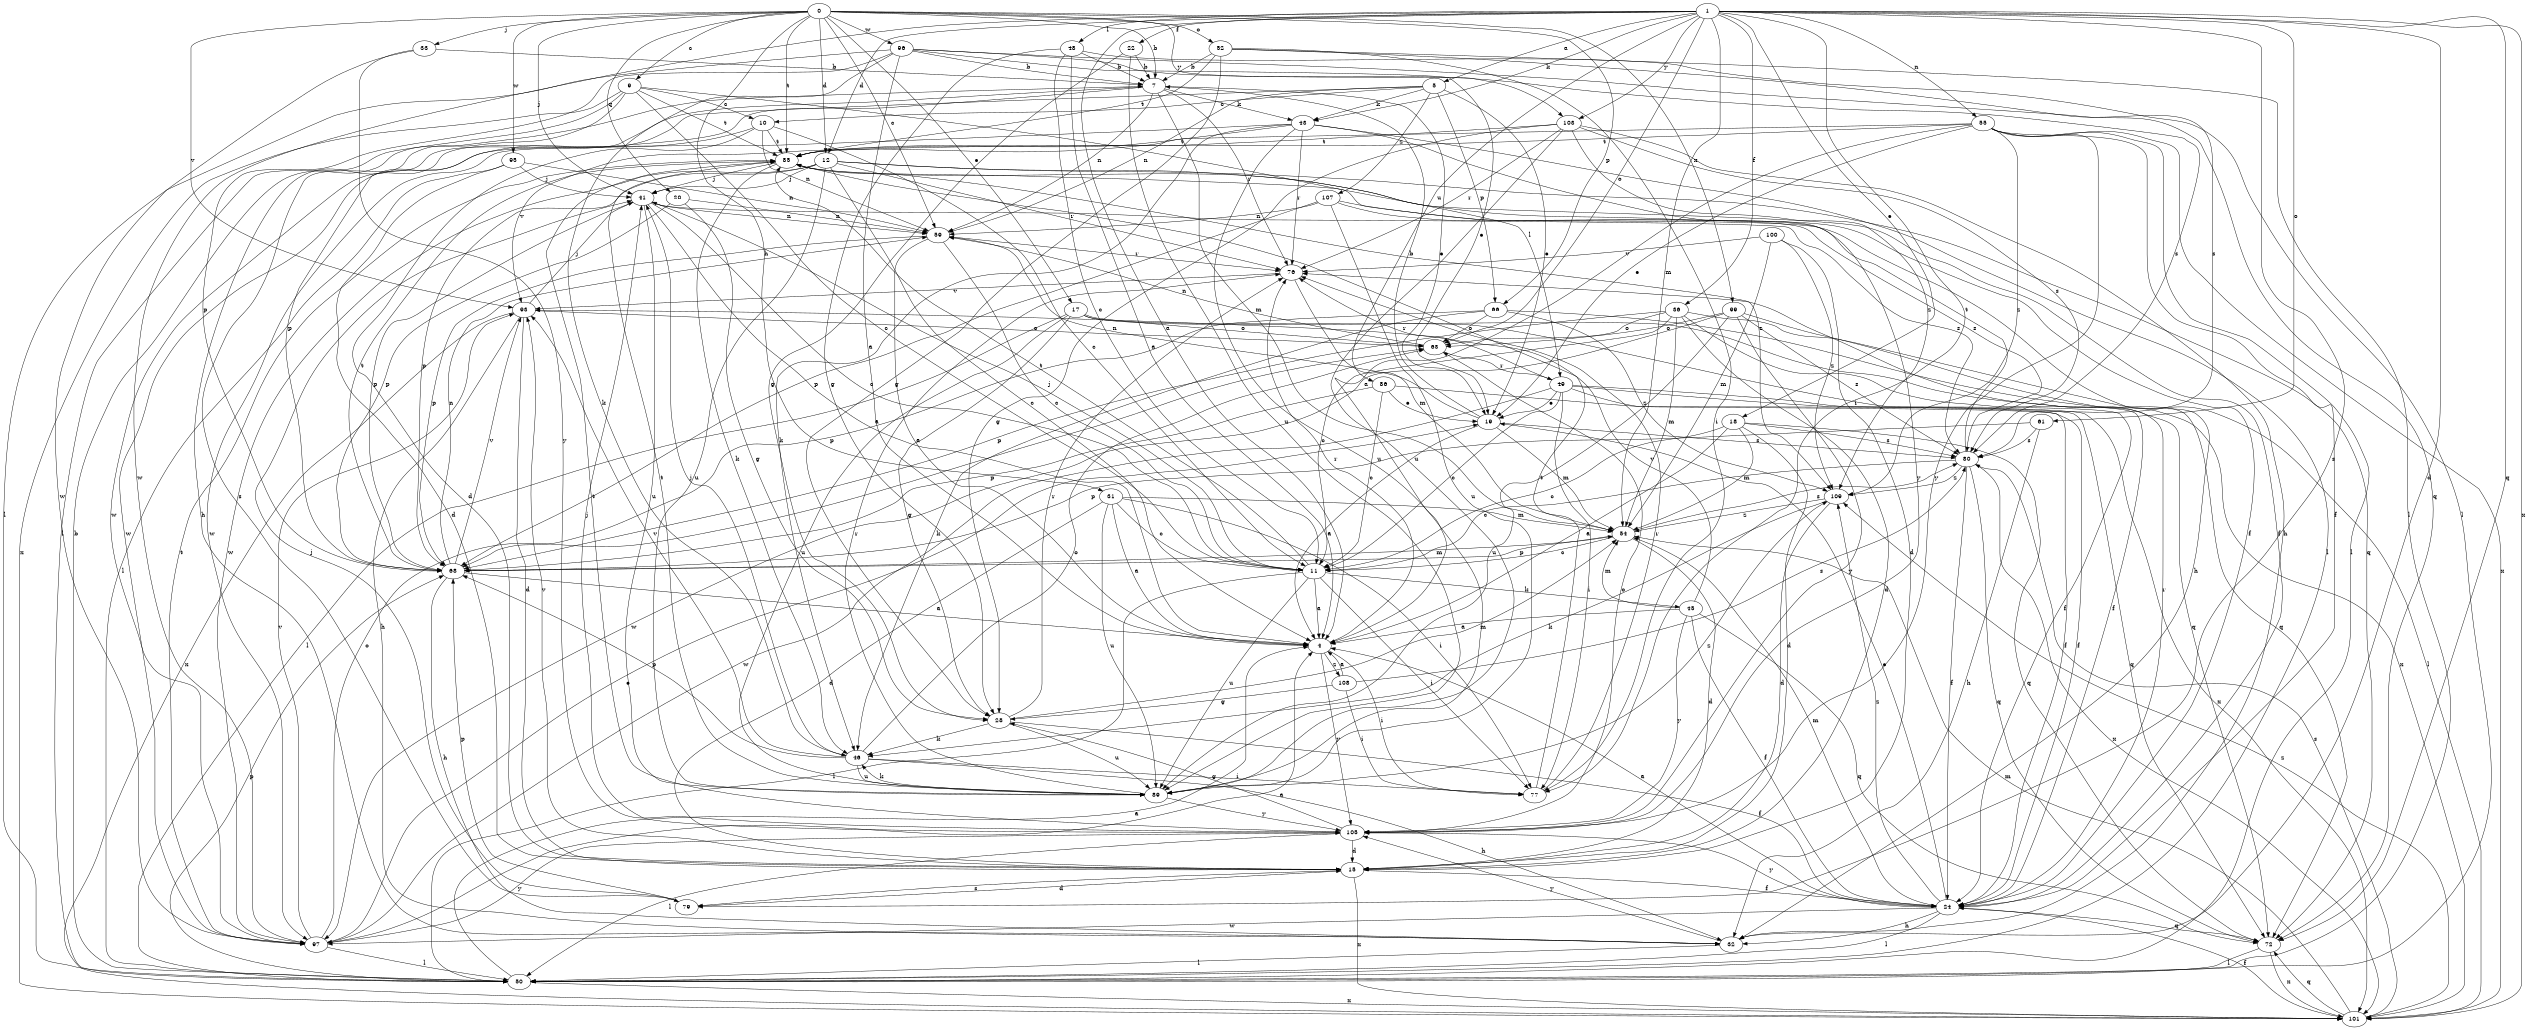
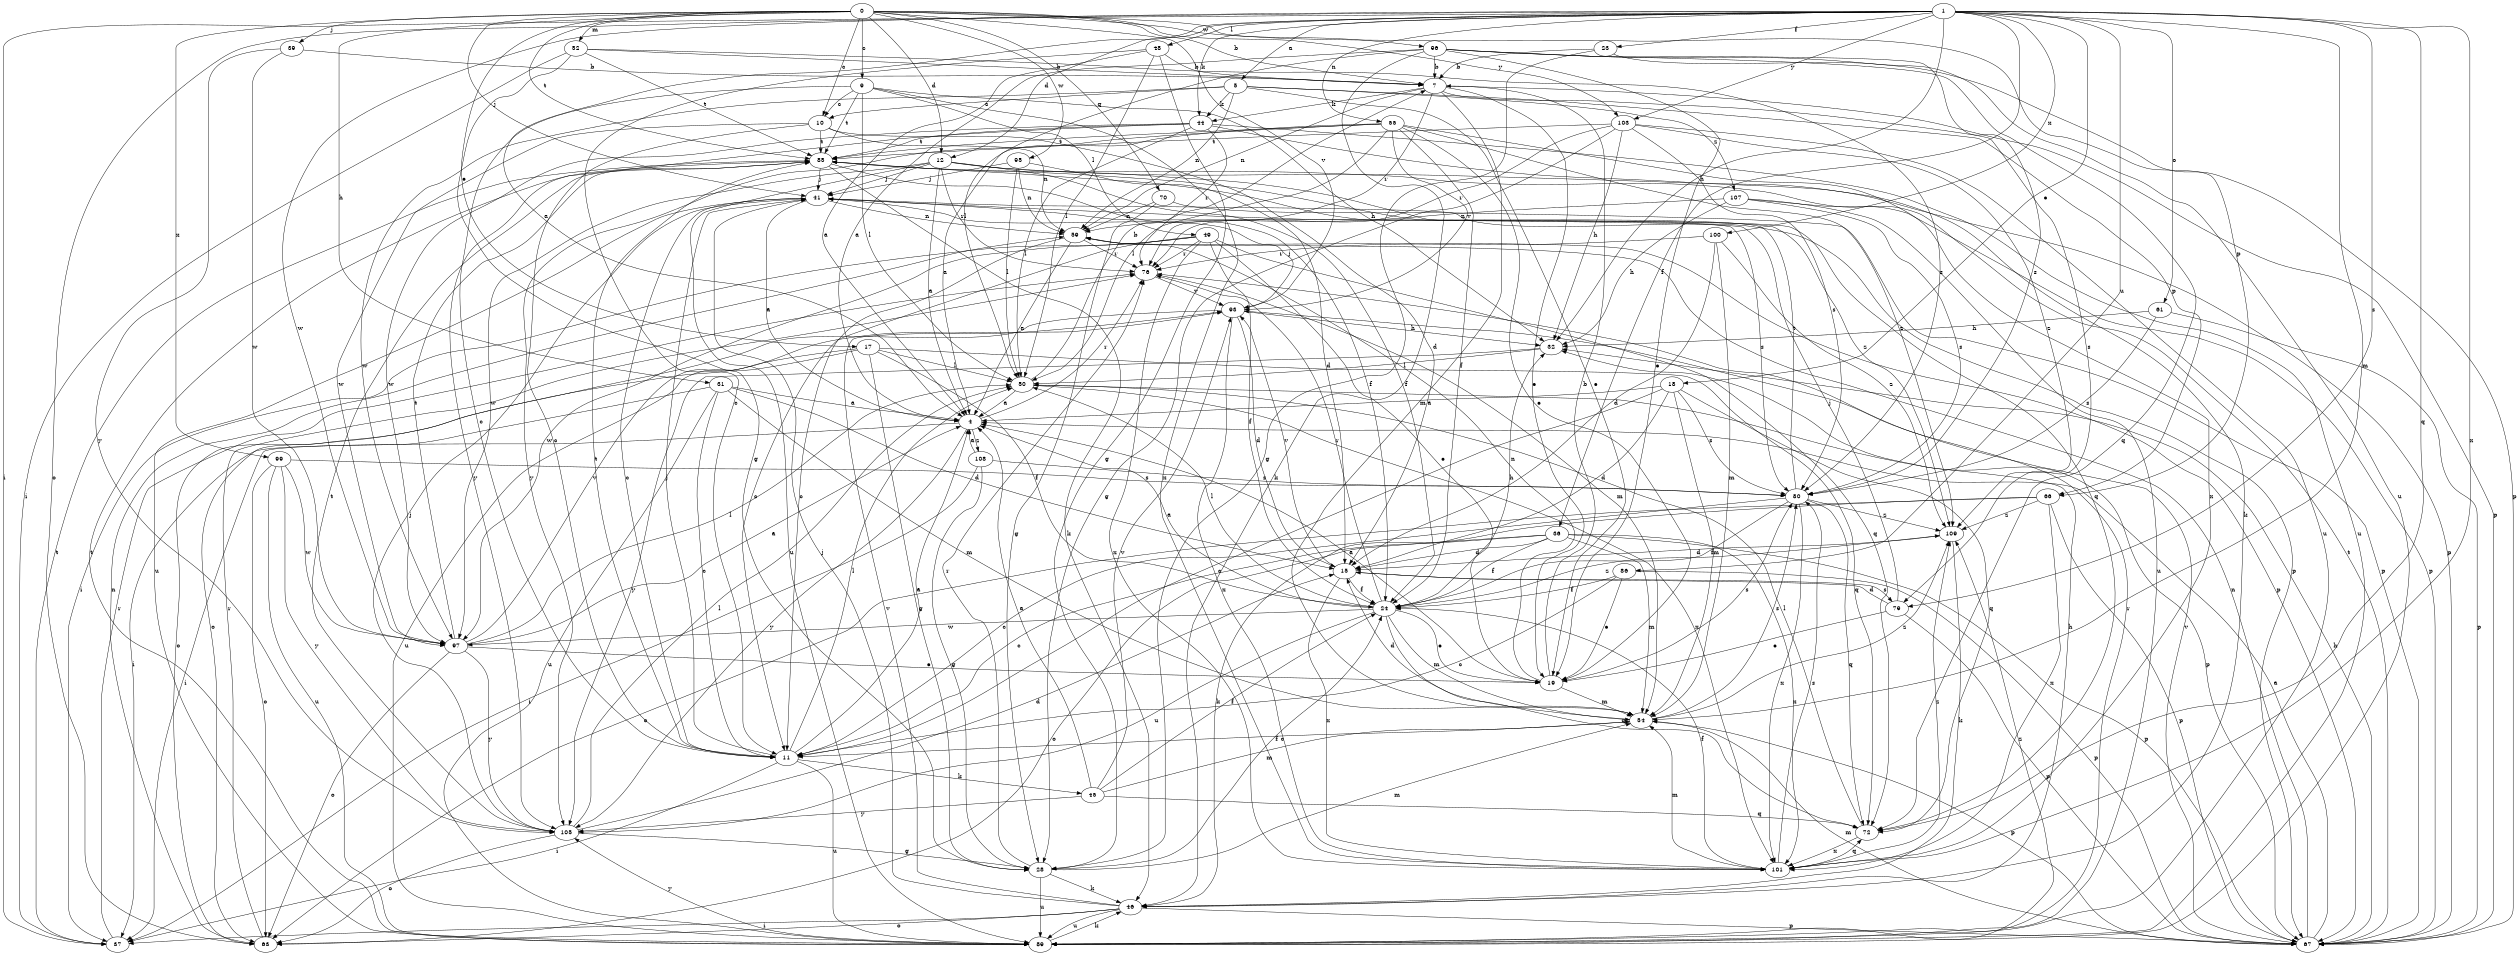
(1198, 30) -> (595, 30)
(424, 48) -> (292, 48)
(1131, 48) -> (1606, 48)
(887, 123) -> (842, 65)
(1303, 123) -> (1201, 123)
none -> (1983, 171)
(678, 198) -> (1163, 198)
(1628, 254) -> (1281, 254)
(1496, 366) -> (442, 411)
(1032, 403) -> (931, 291)
(2202, 449) -> none
(2430, 478) -> (1702, 179)
(1732, 514) -> (1821, 657)
(453, 571) -> (2308, 945)
none -> (1727, 650)
(2428, 665) -> (1795, 702)
(1535, 795) -> (118, 945)
(1771, 870) -> (1157, 721)
(2390, 881) -> none
